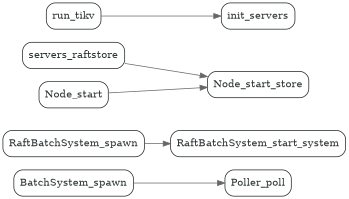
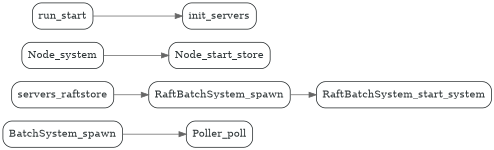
(74, 16) -> (63, 16)
(162, 69) -> (127, 95)
(74, 95) -> (63, 55)
